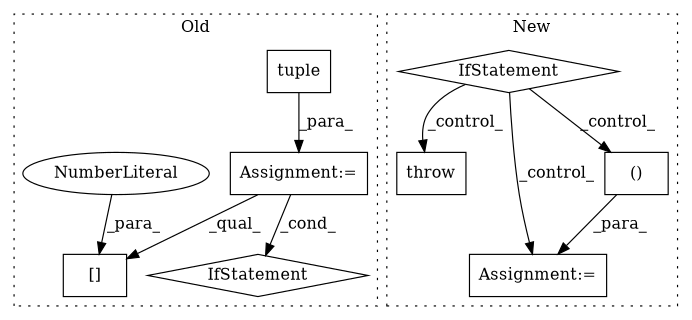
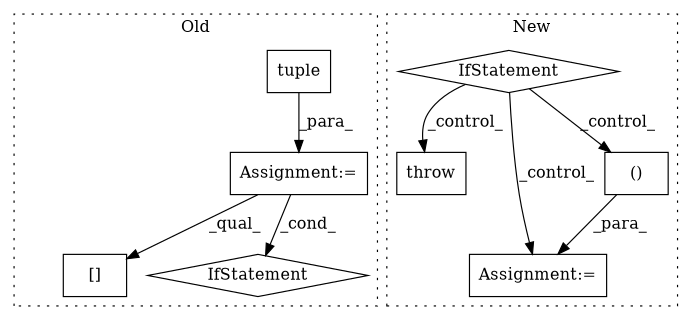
(116, 173) -> none
